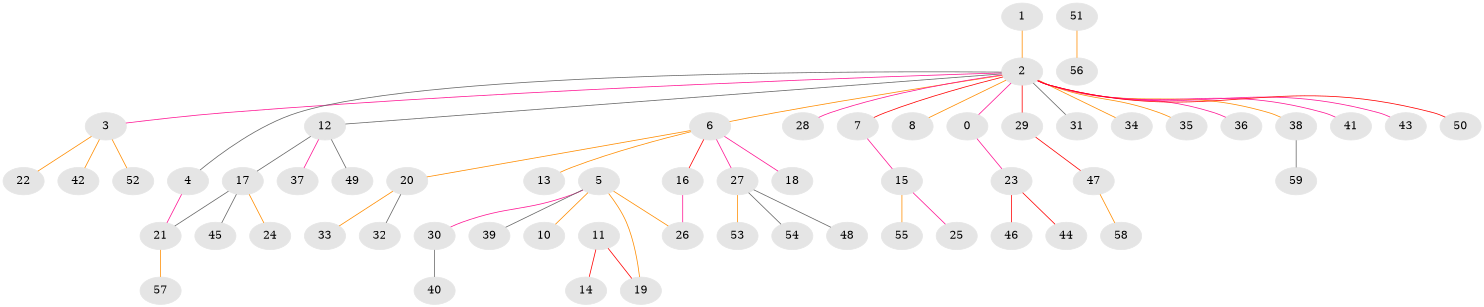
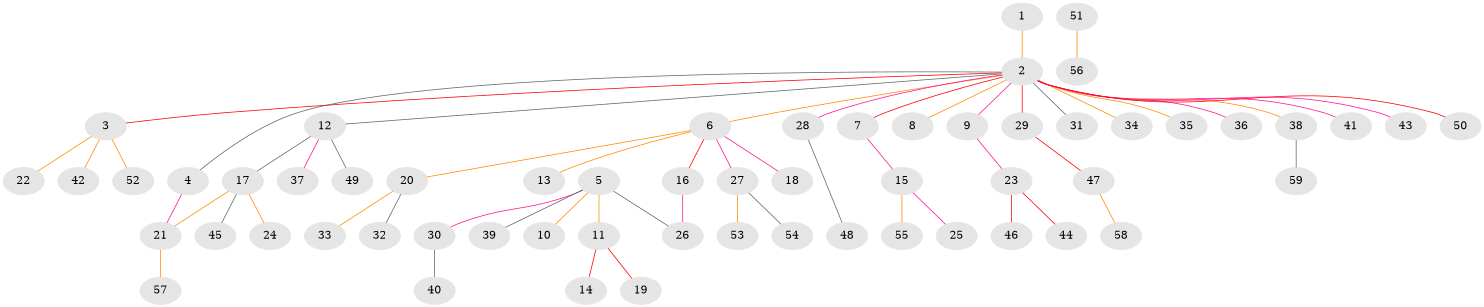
(563, 91) -> (563, 91)
(967, 126) -> (967, 126)
(202, 209) -> (202, 209)
(641, 209) -> (641, 209)
(792, 209) -> (825, 181)
(630, 233) -> (599, 209)
